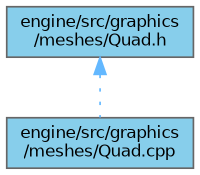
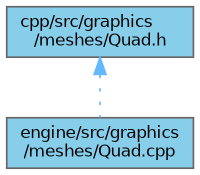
(100, 32) -> (100, 32)
